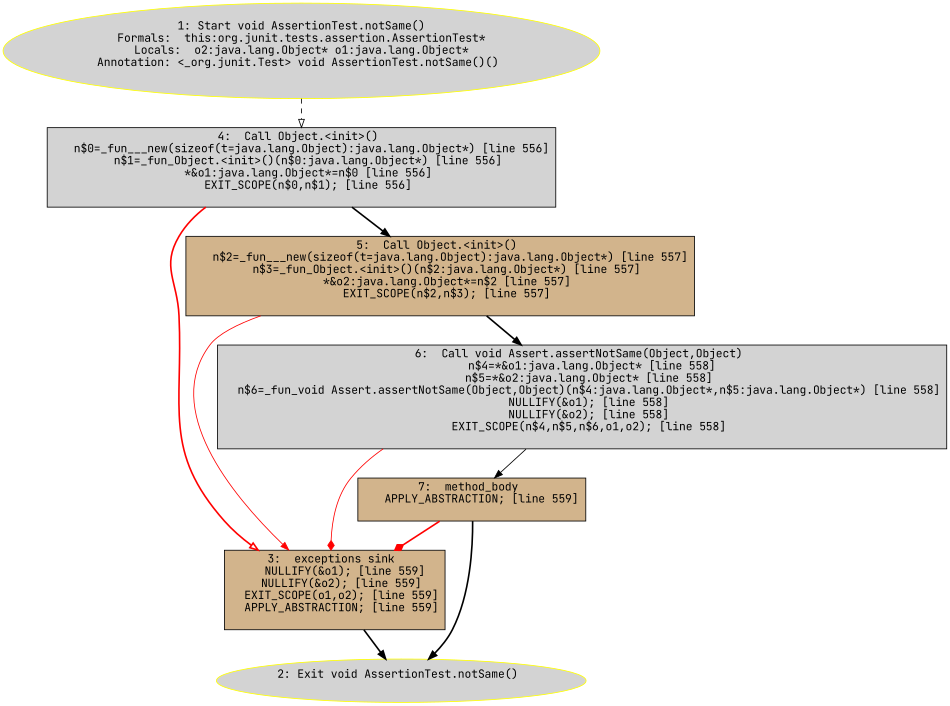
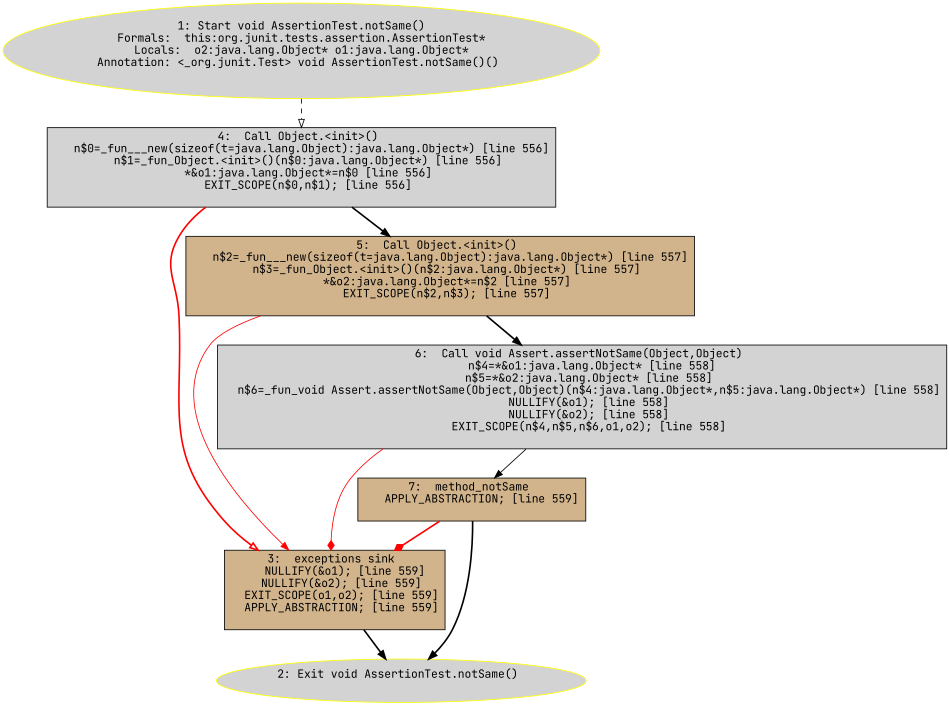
(472, 500) -> (472, 500)
